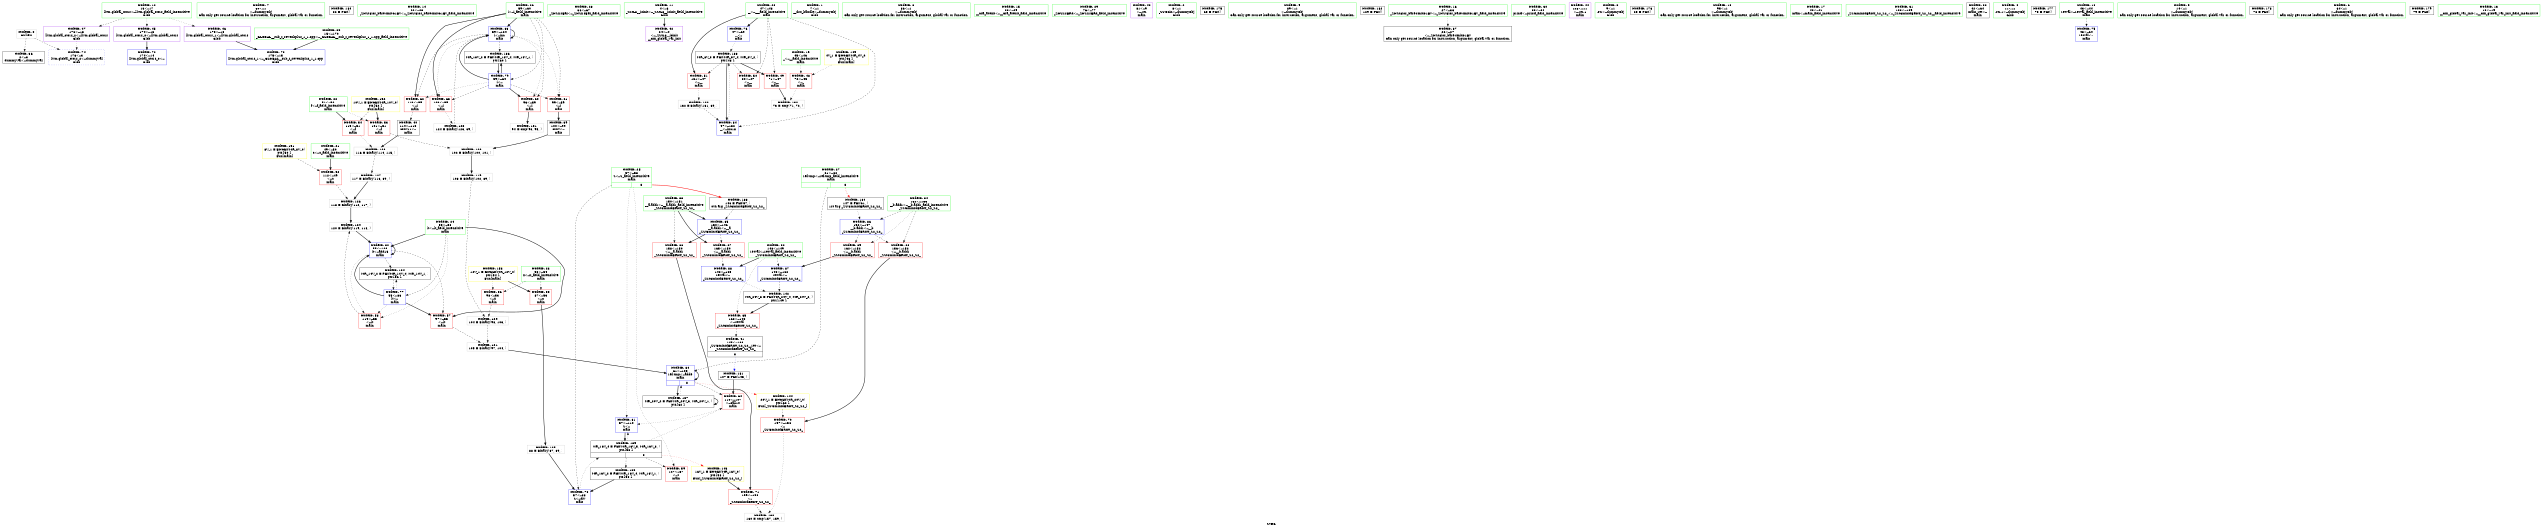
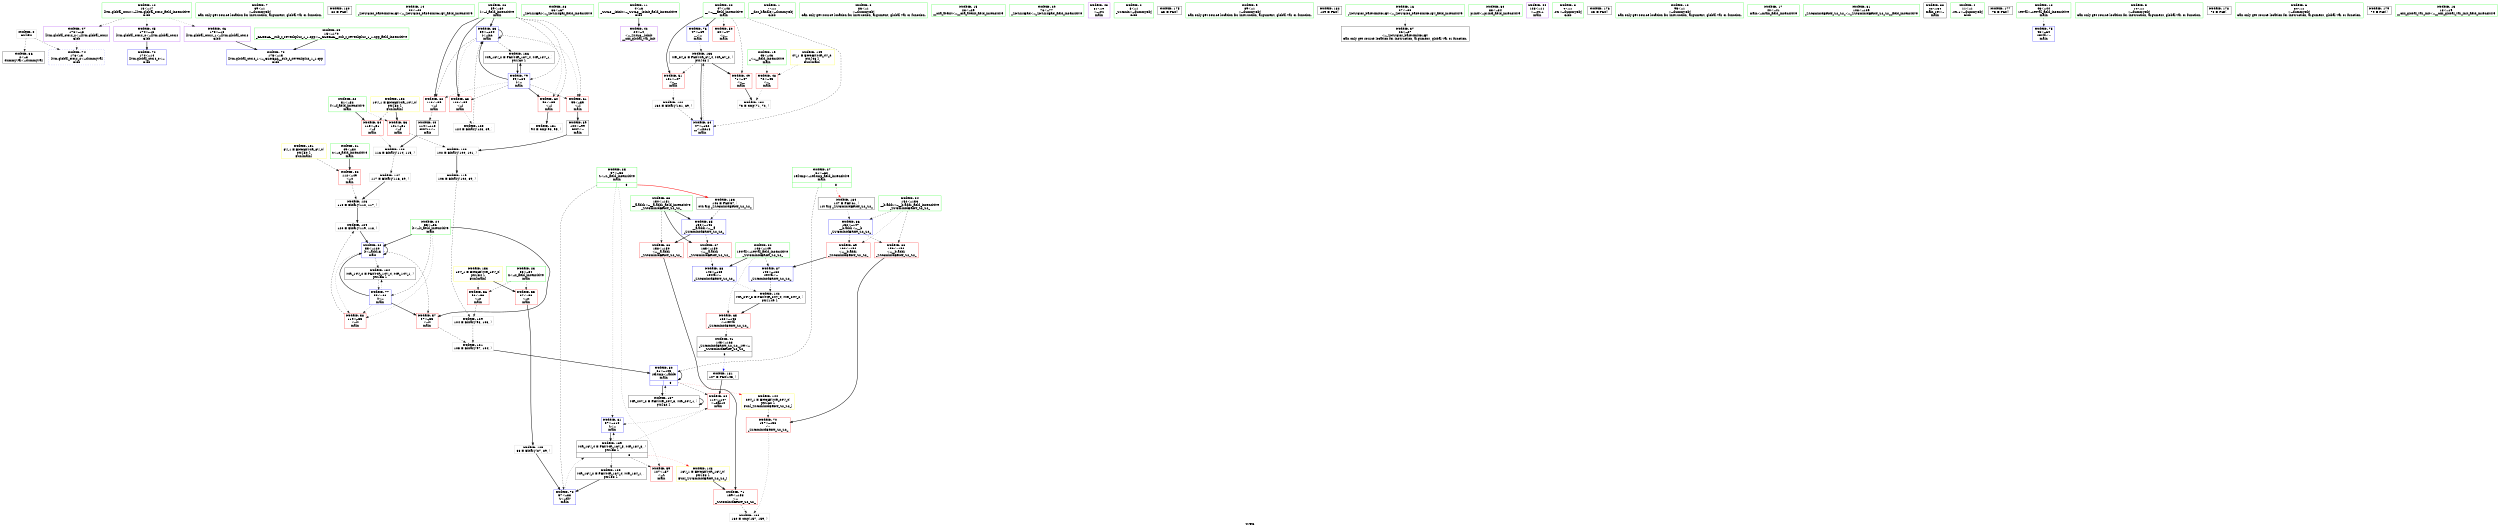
(737, 67) -> none
